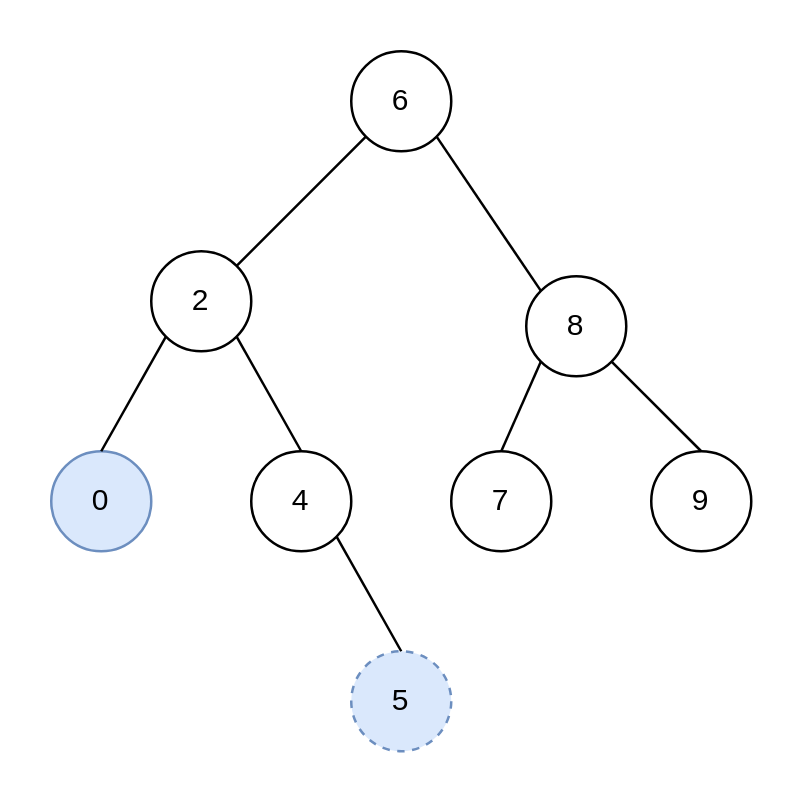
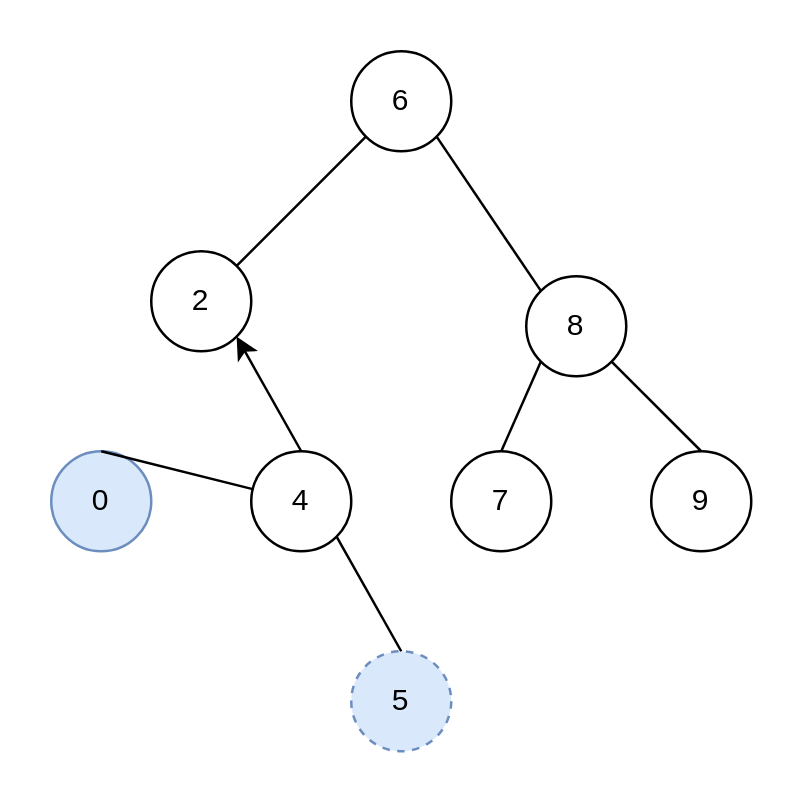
(242, 346) -> (245, 352)
(133, 394) -> (177, 470)
